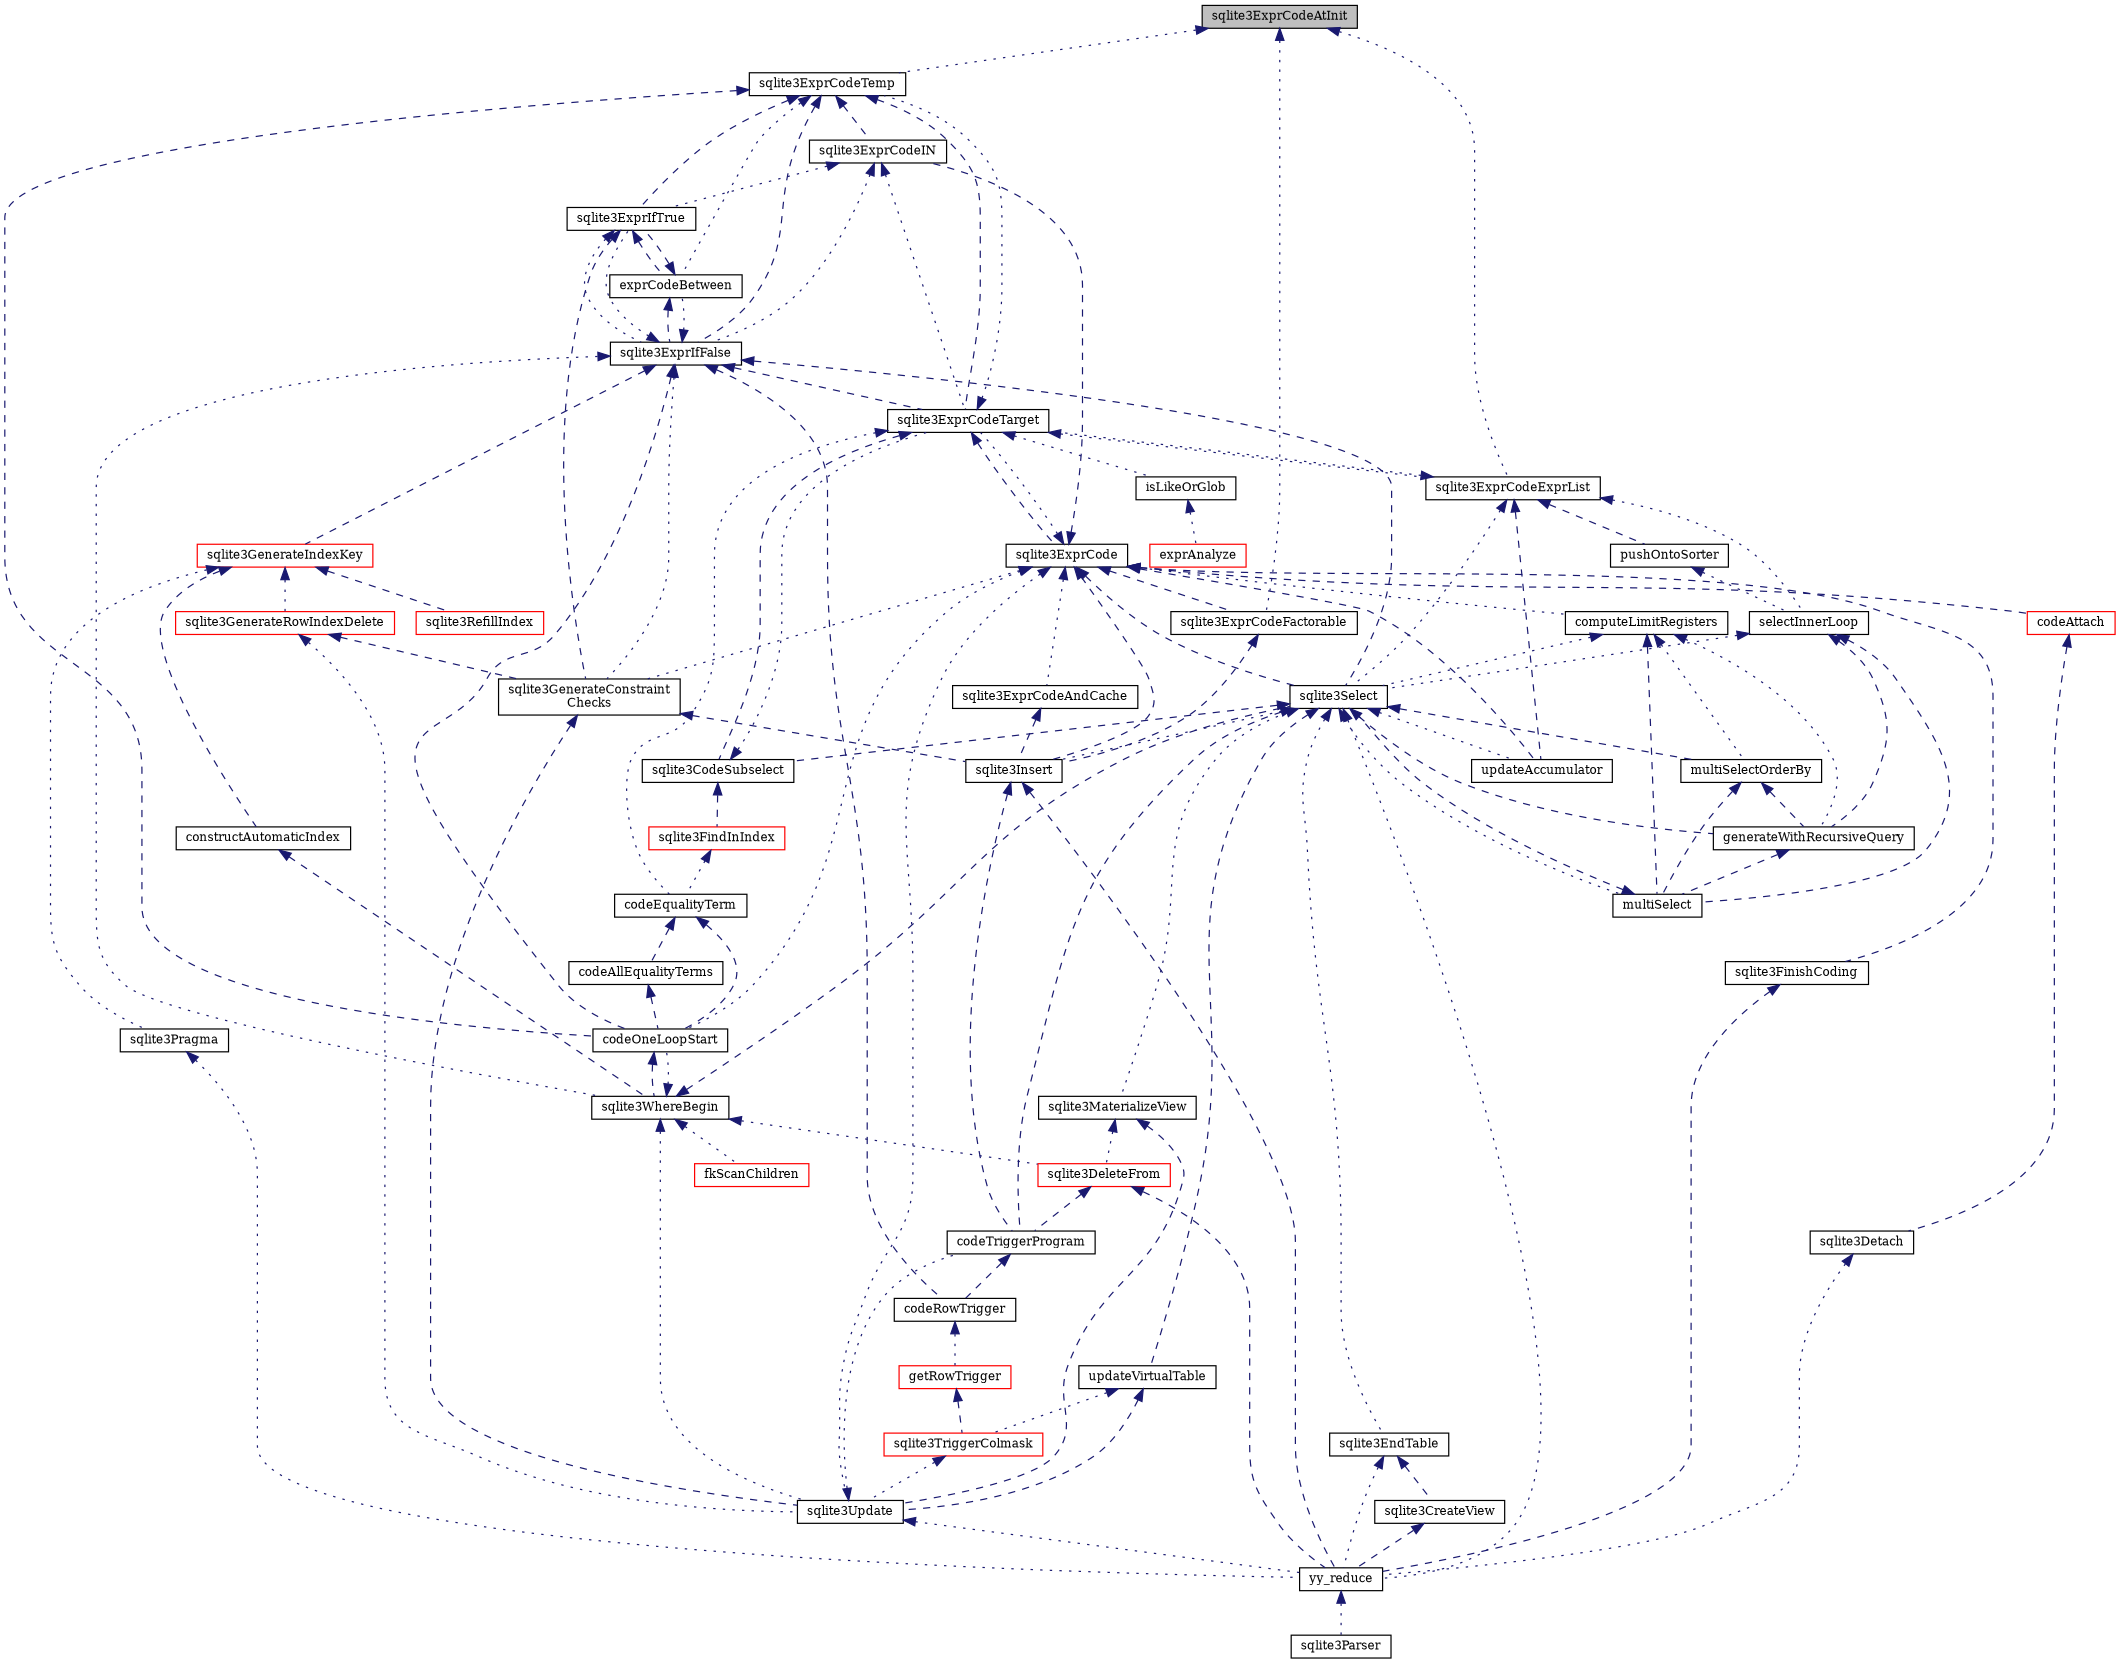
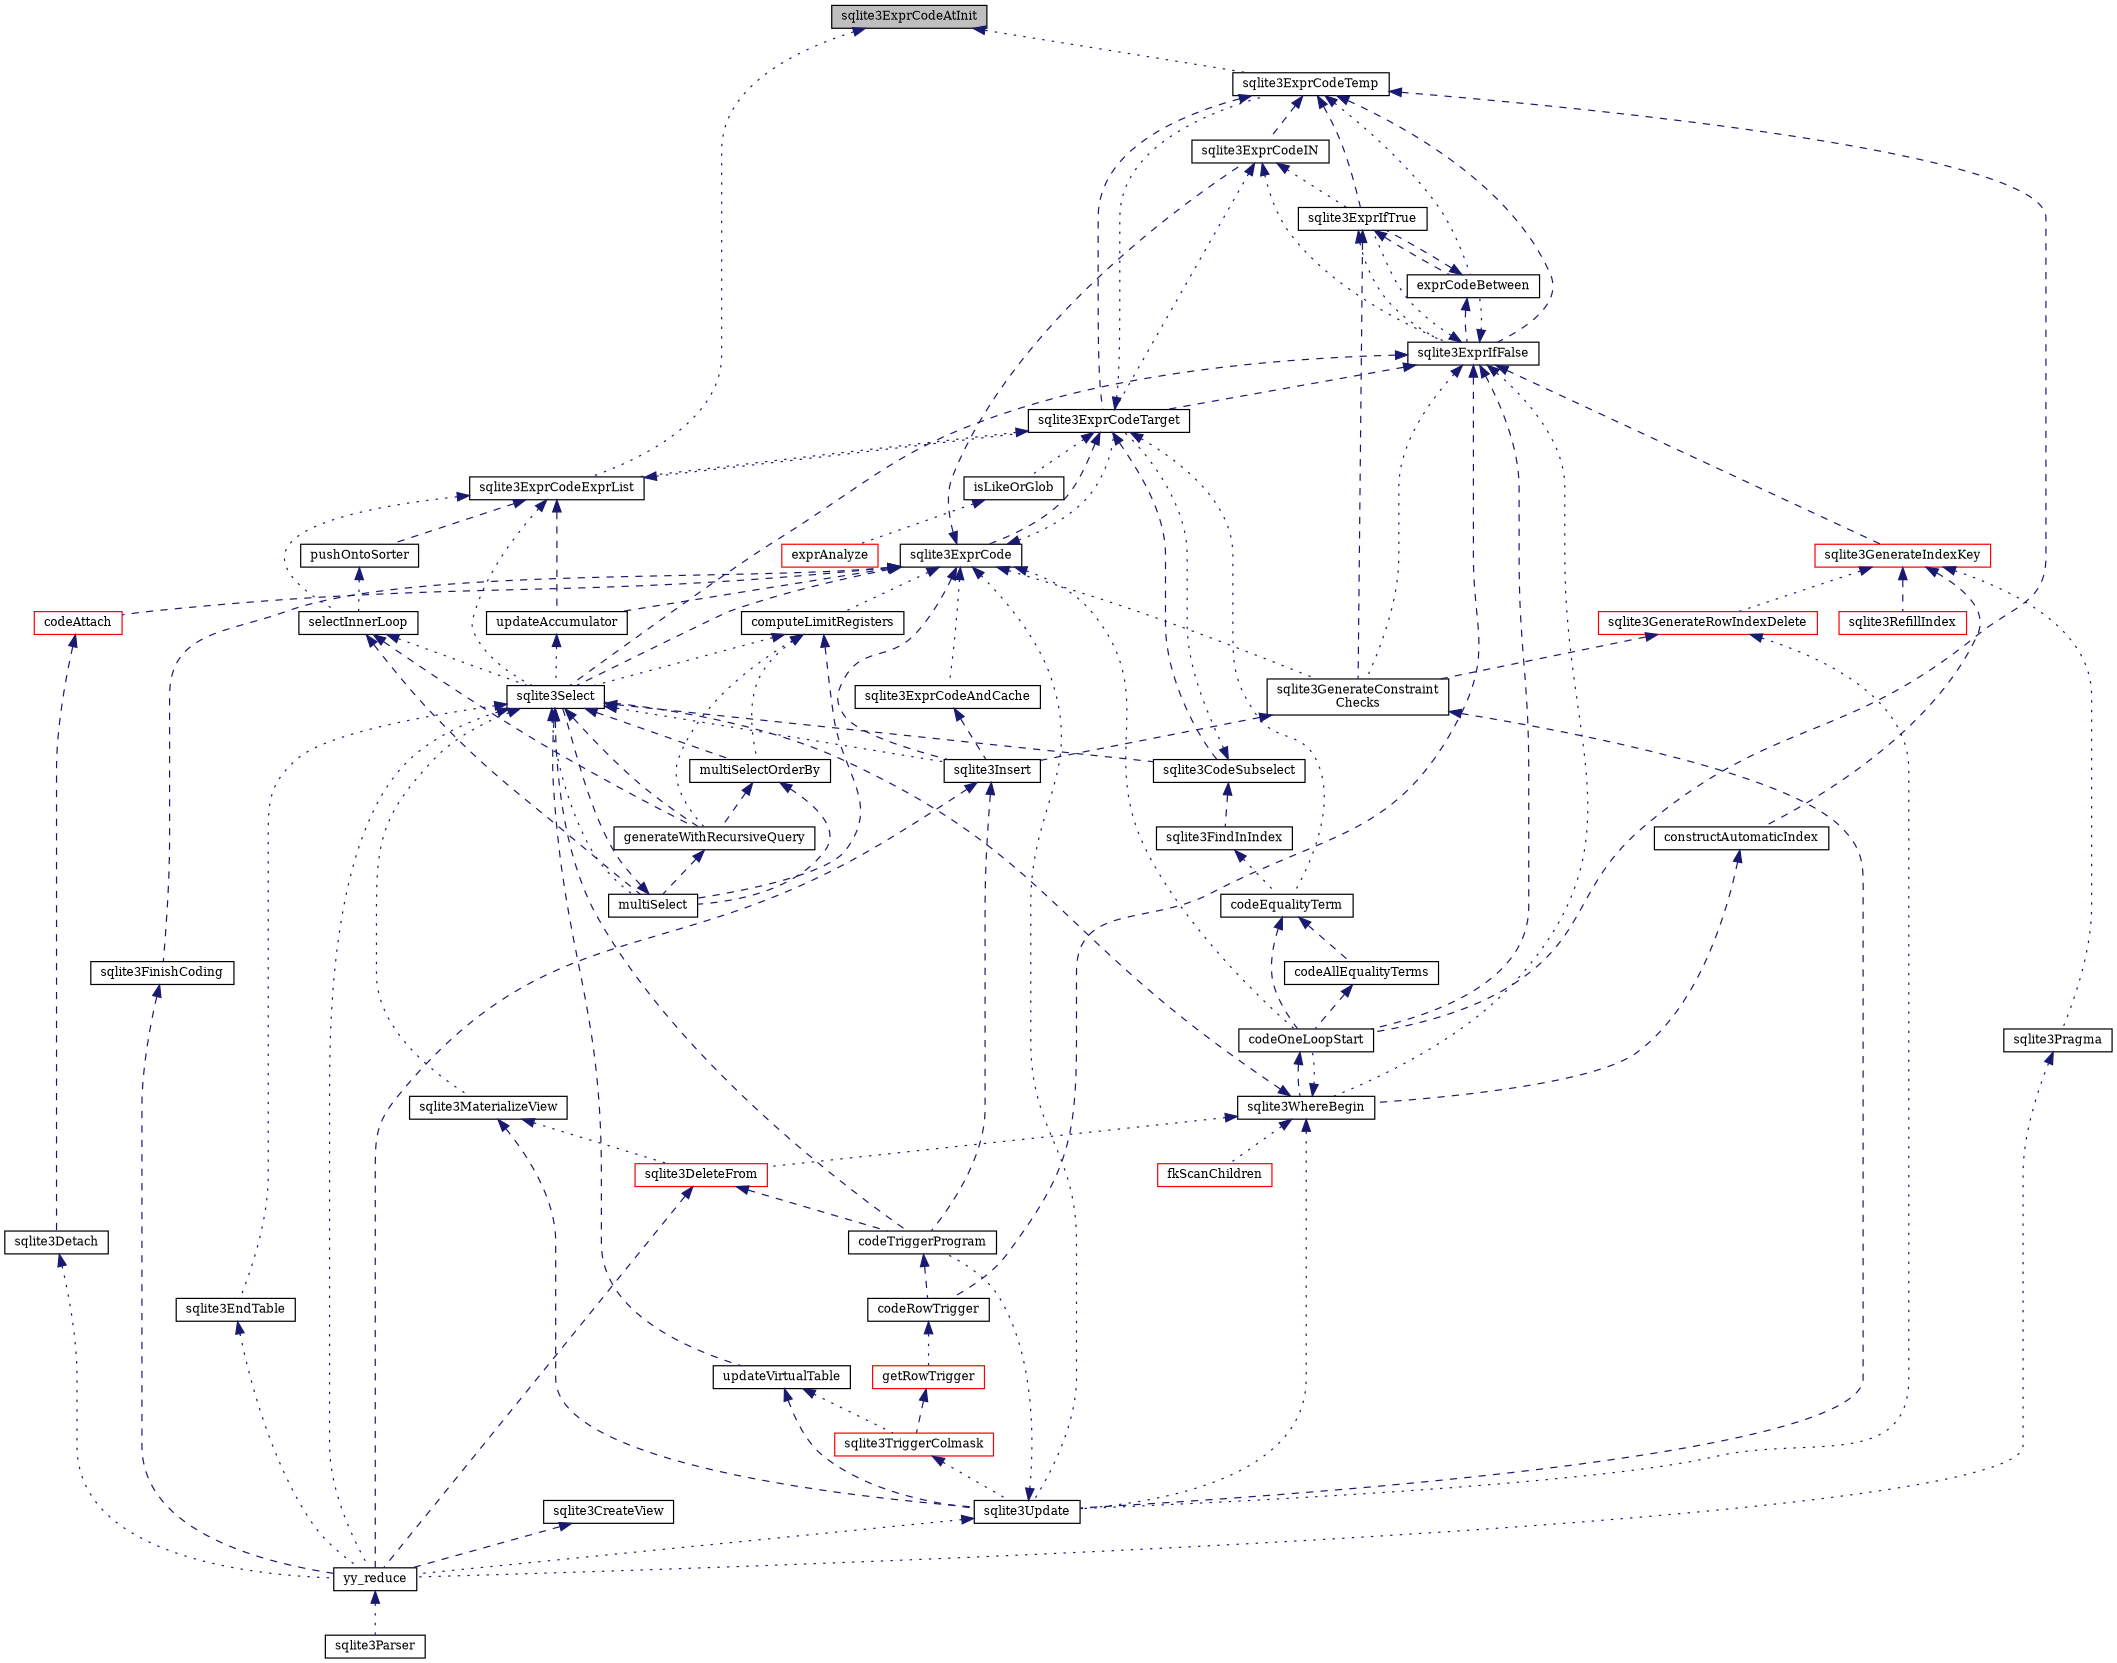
(1264, 623) -> none
(1446, 736) -> (556, 666)
(717, 838) -> (1224, 838)
(1418, 1483) -> none
